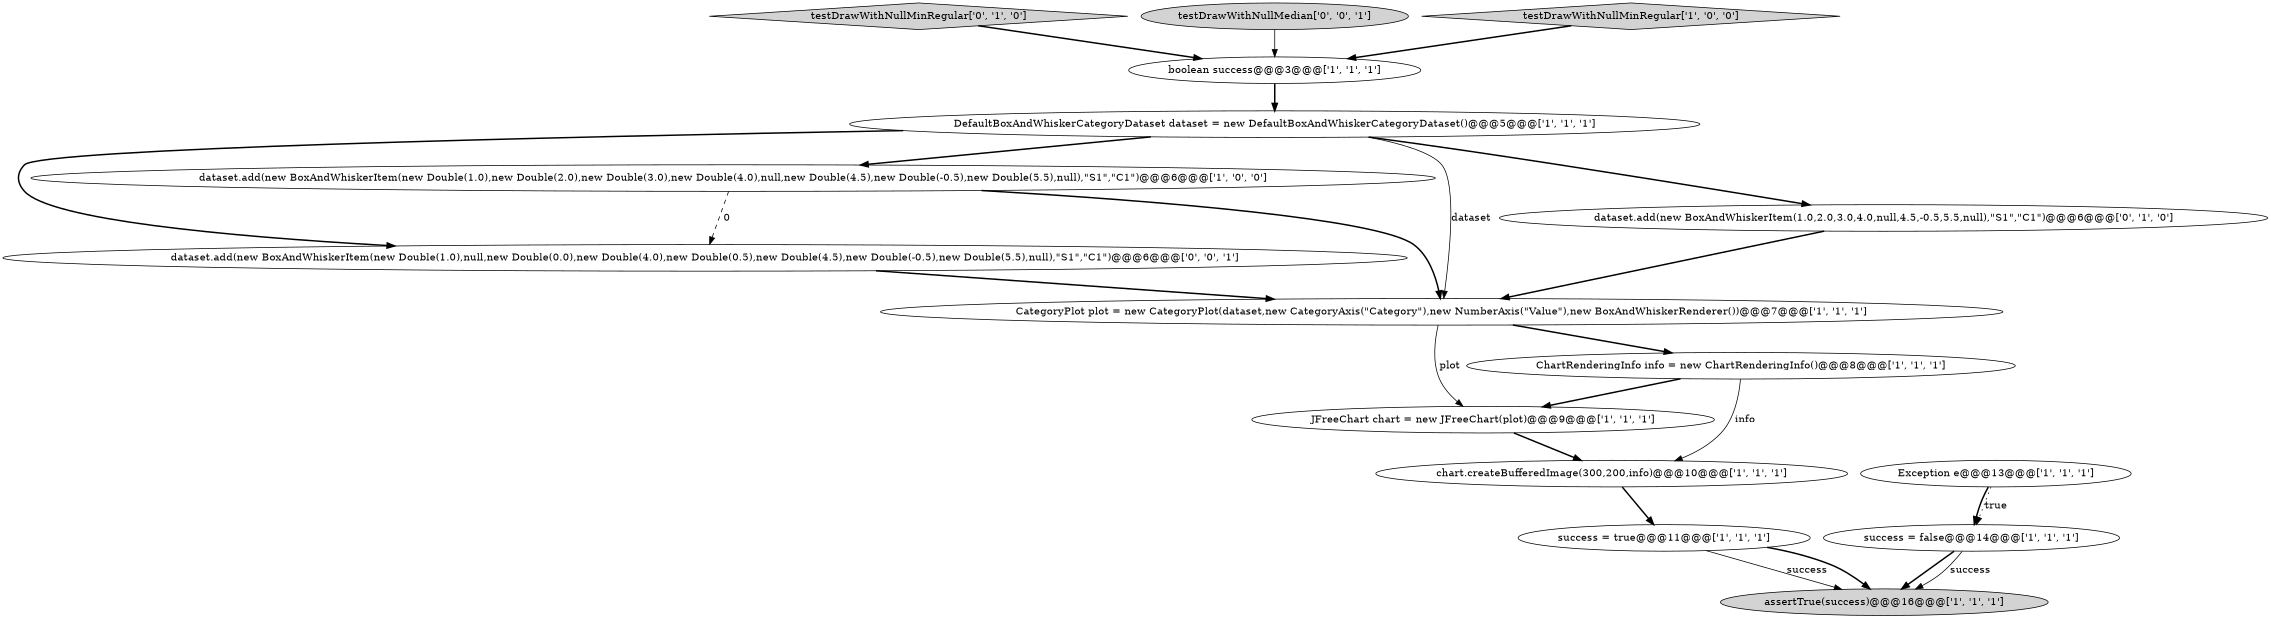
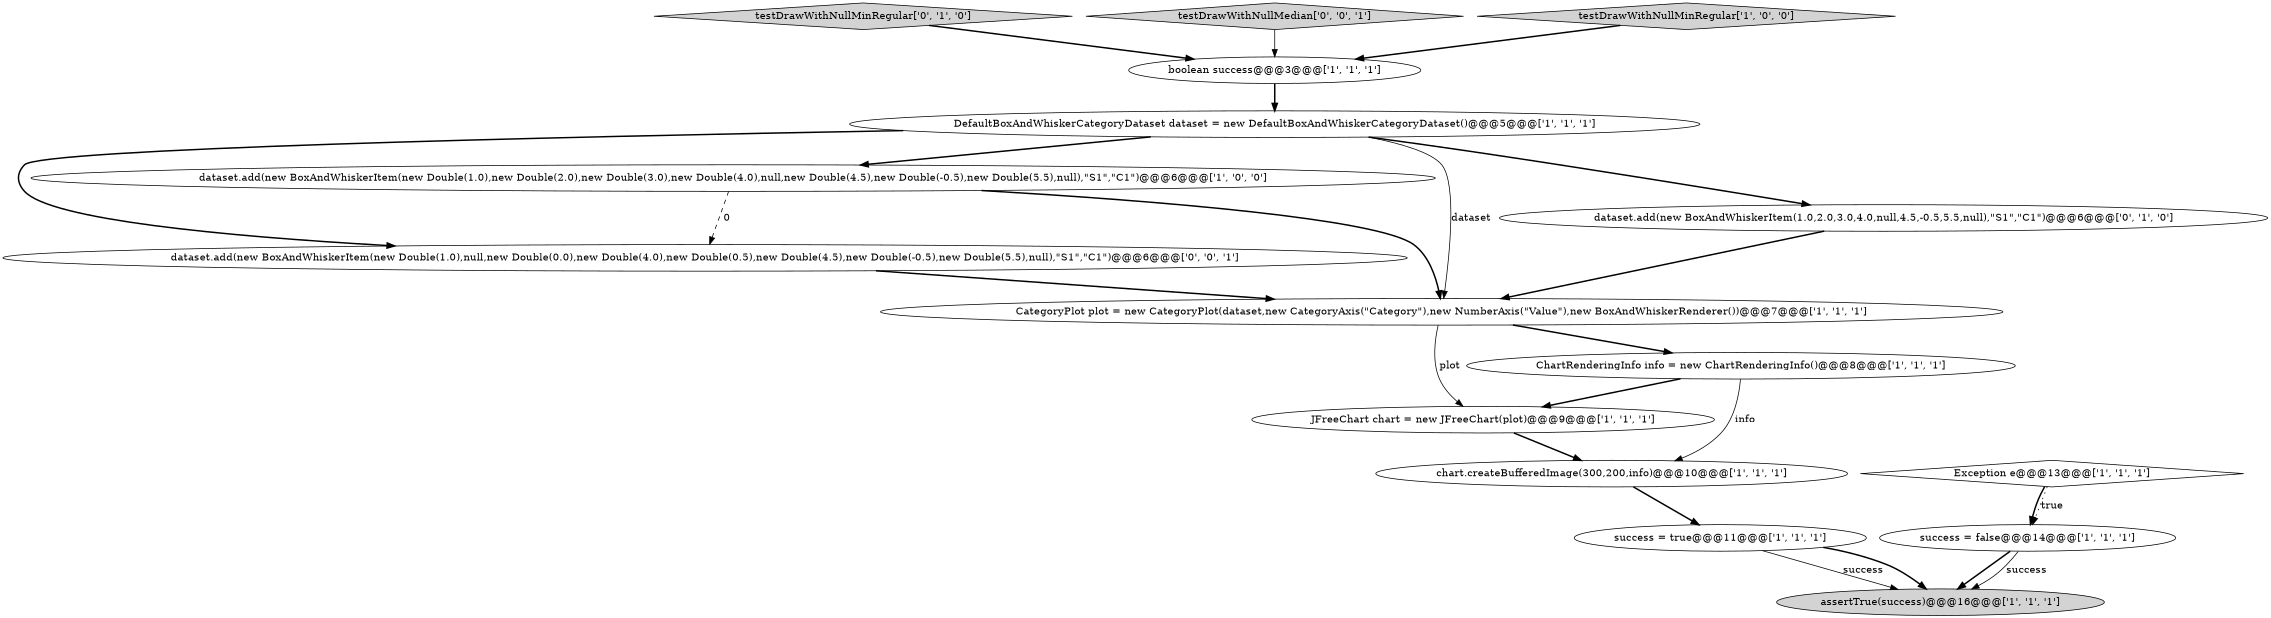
(1275, 16) -> (1275, 16)
(1996, 474) -> (2052, 474)
